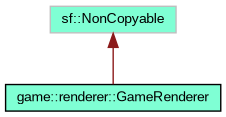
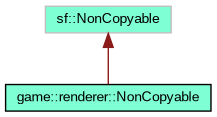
(113, 98) -> (108, 98)
